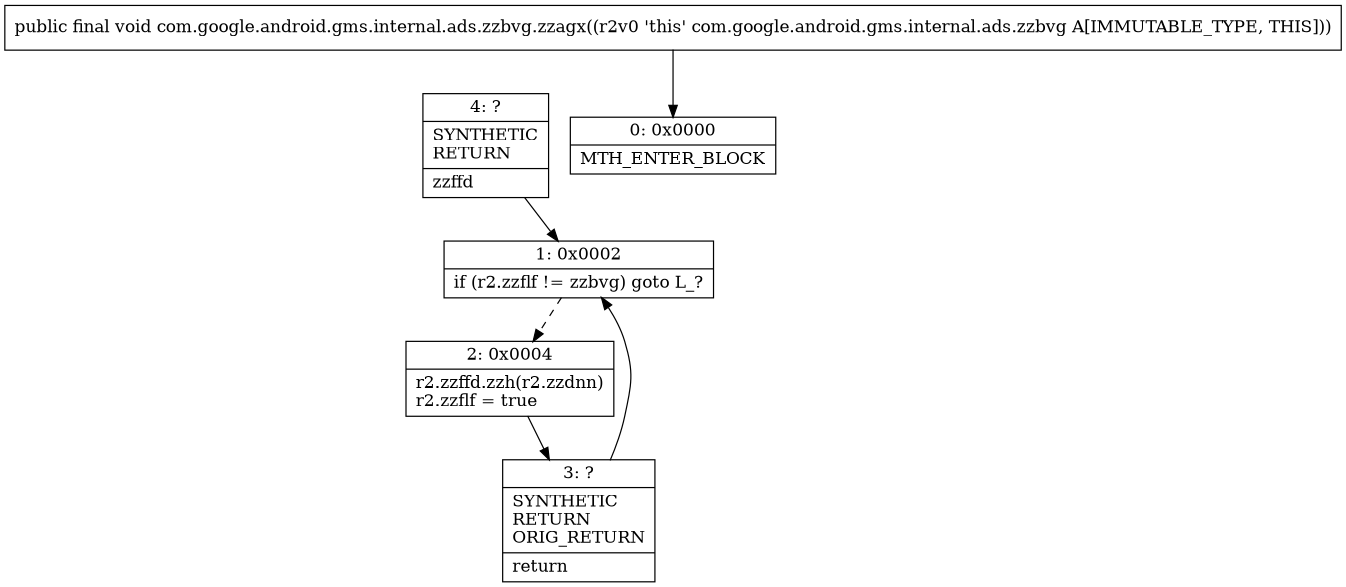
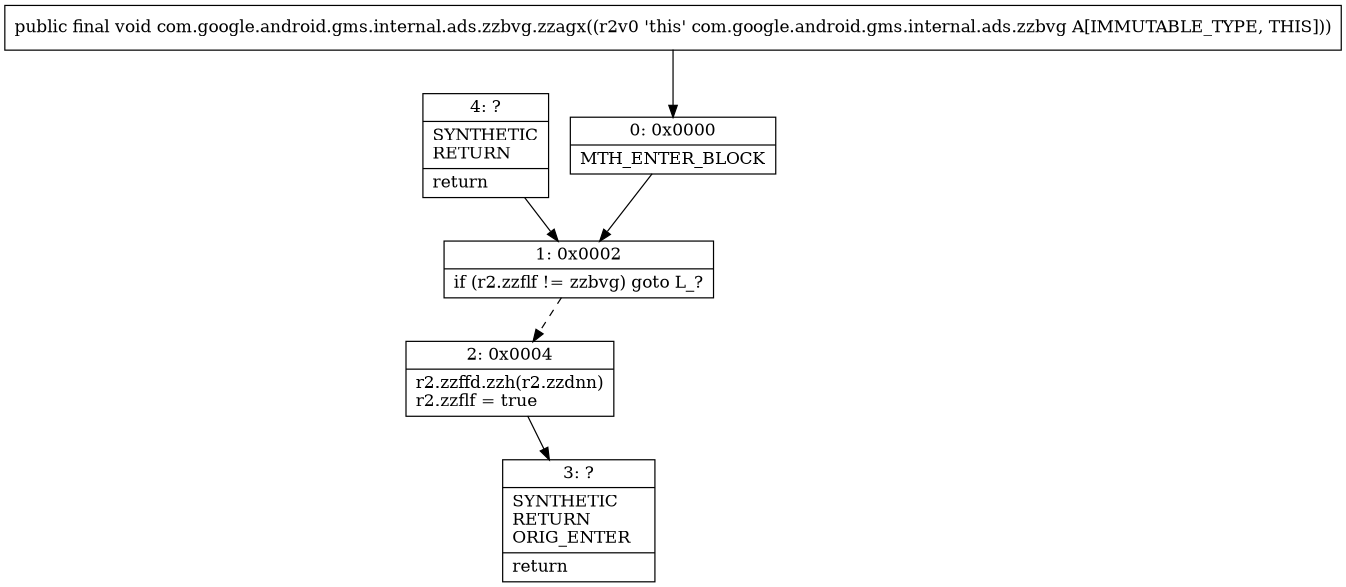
(453, 182) -> (460, 182)
(631, 383) -> (630, 203)
(579, 538) -> (572, 538)
